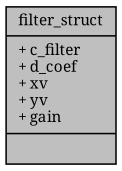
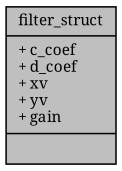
(50, 50) -> (47, 50)
